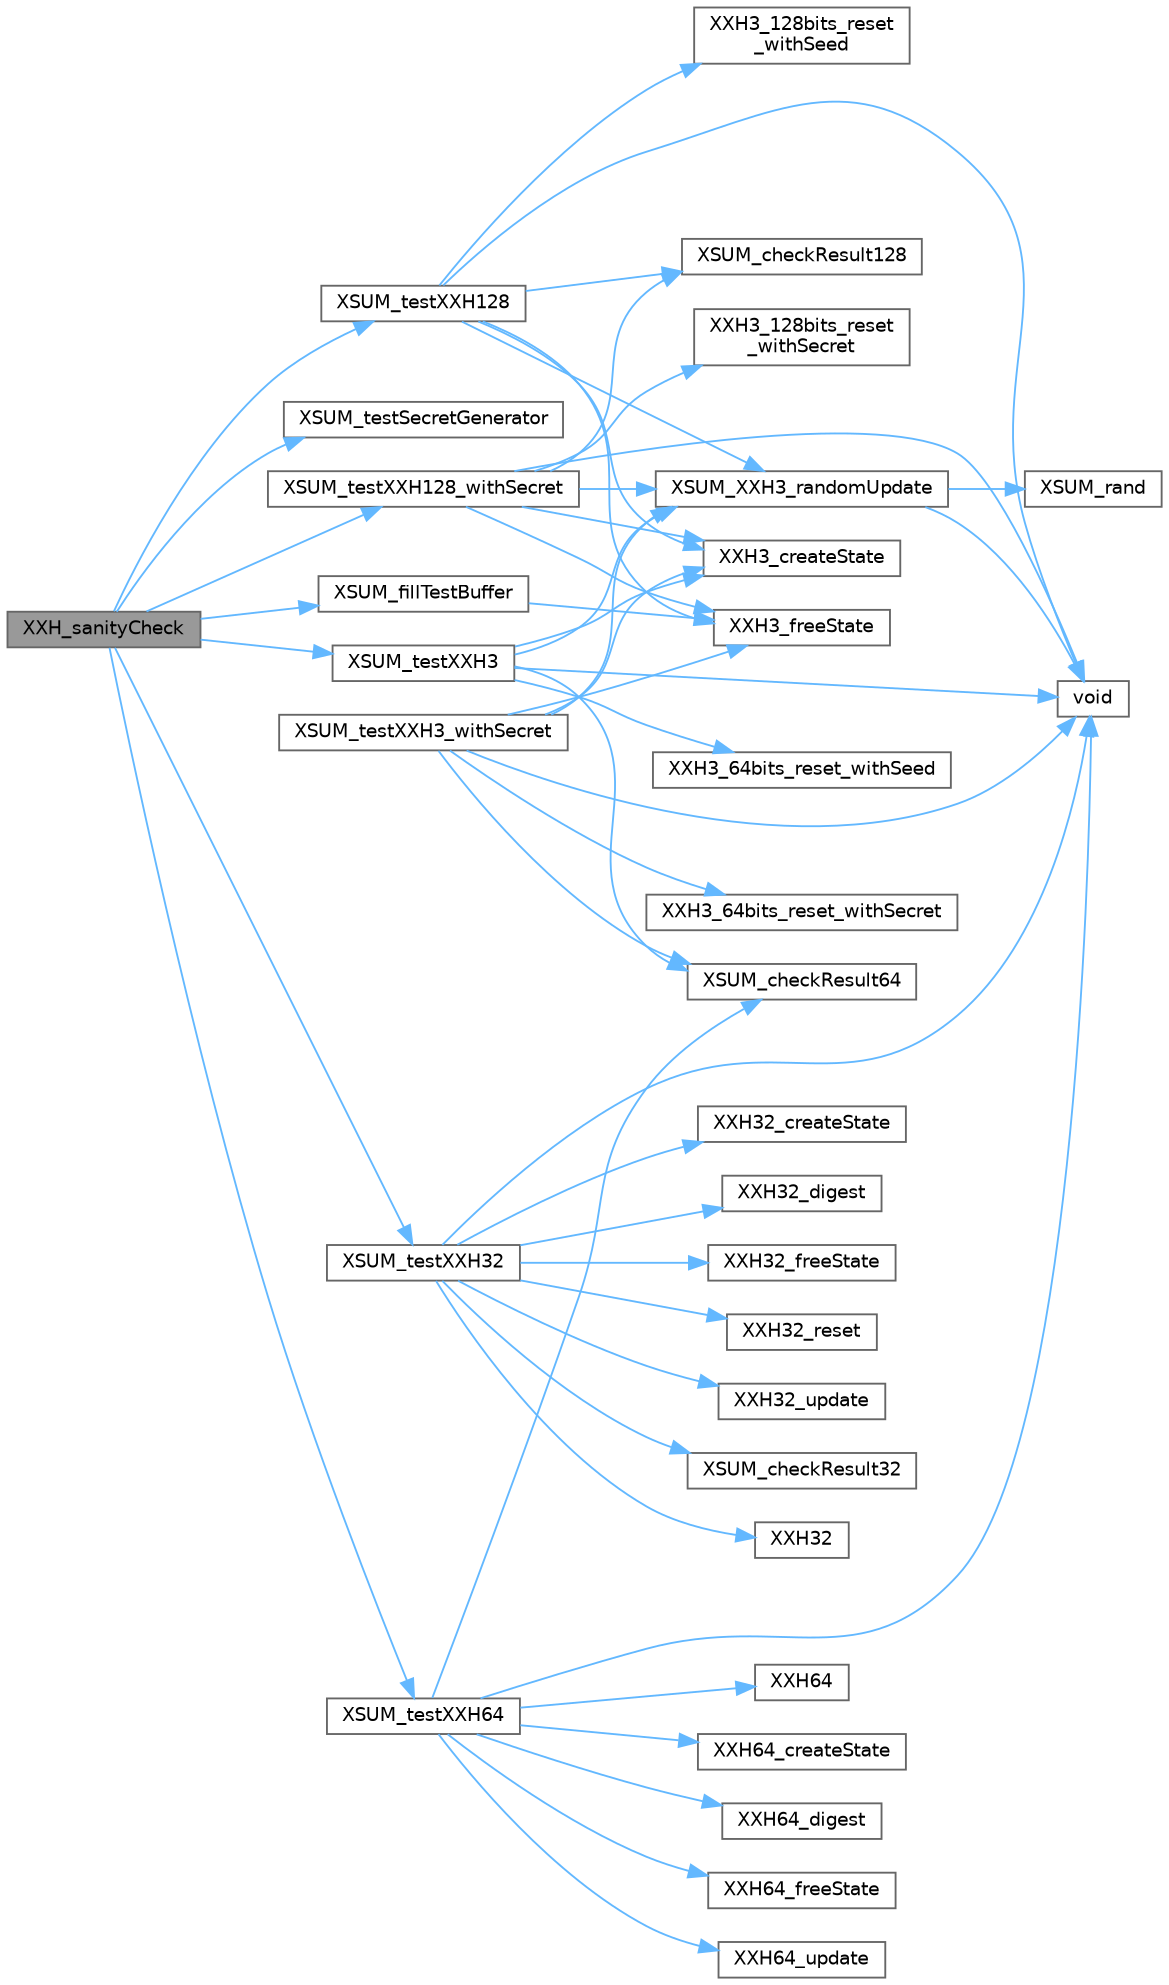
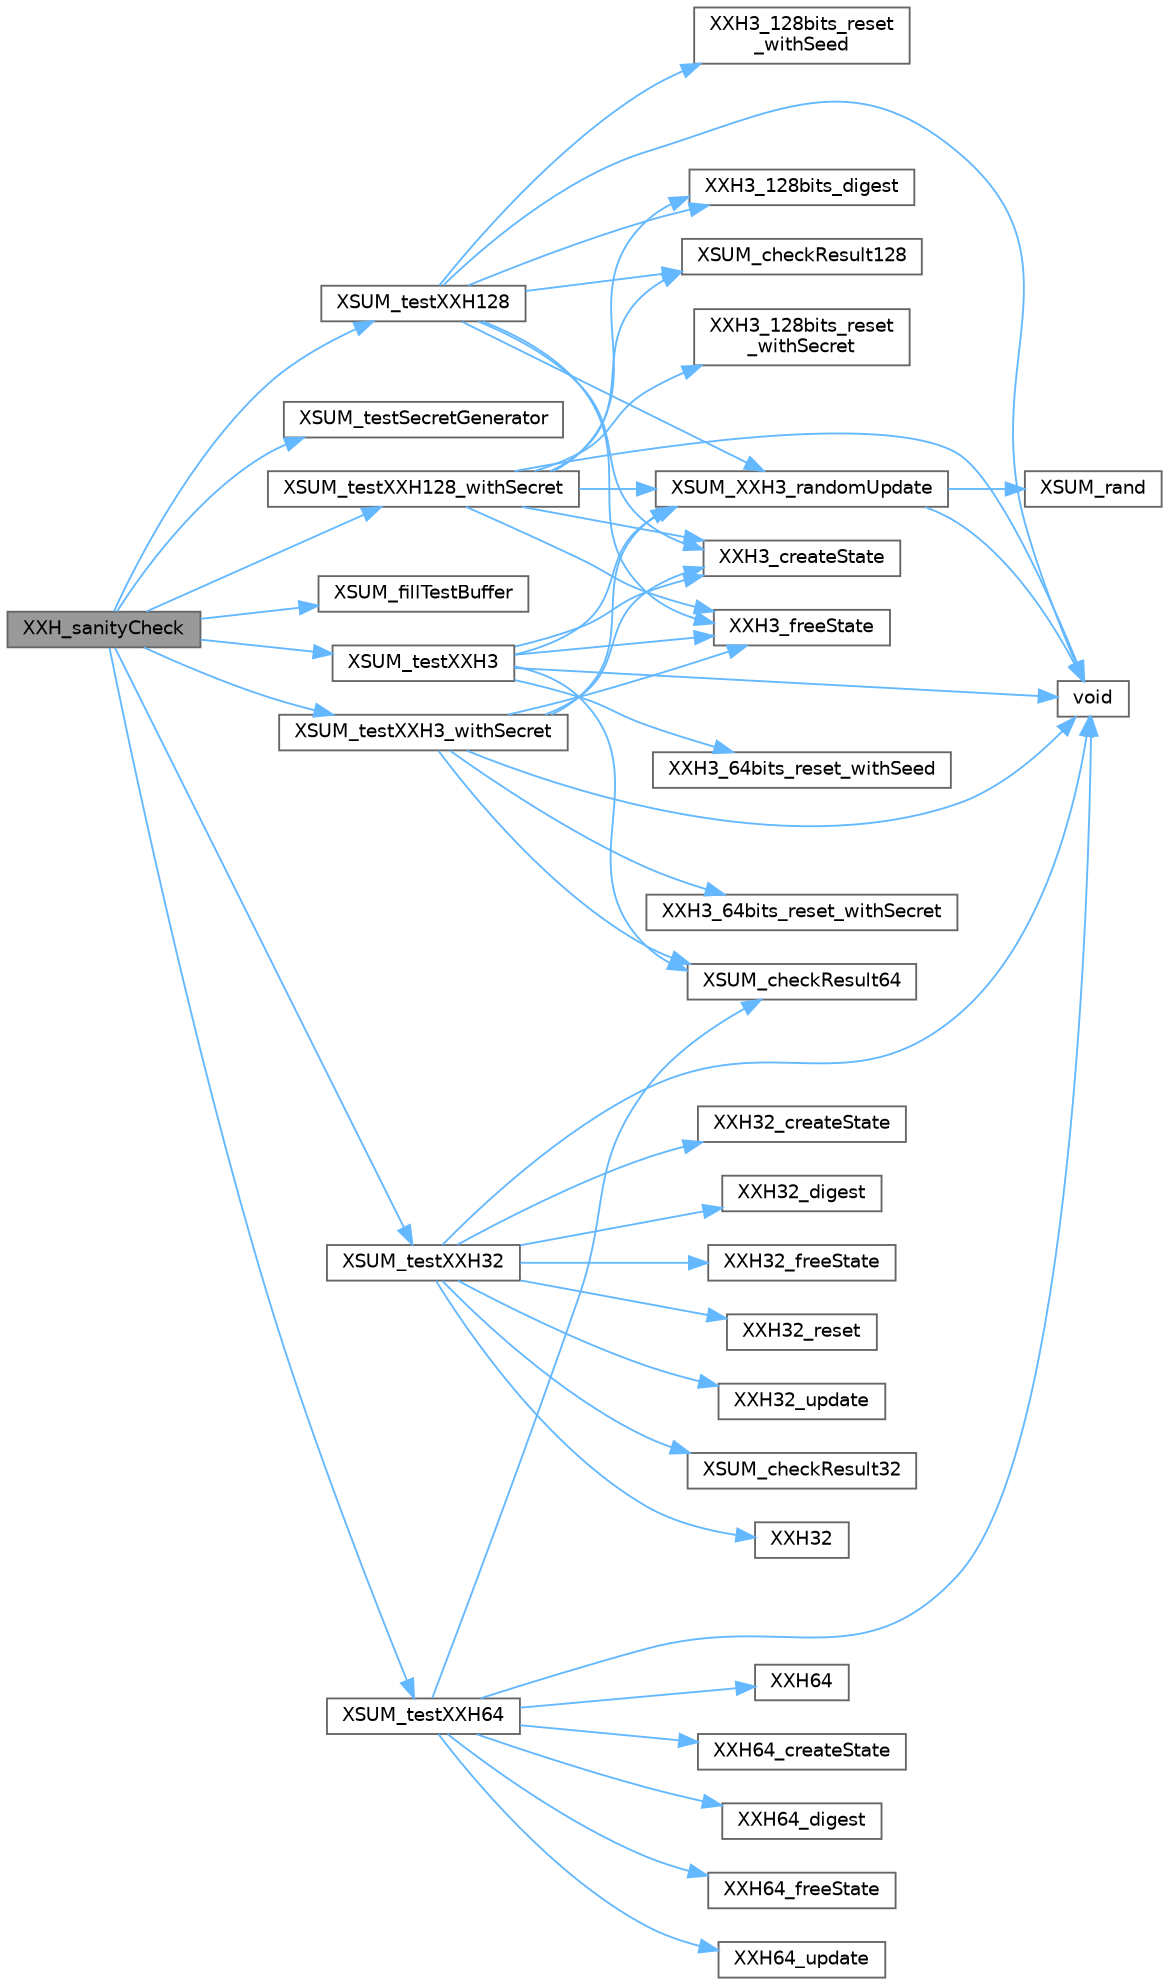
none -> (802, 187)
(582, 608) -> (596, 647)
none -> (228, 683)
